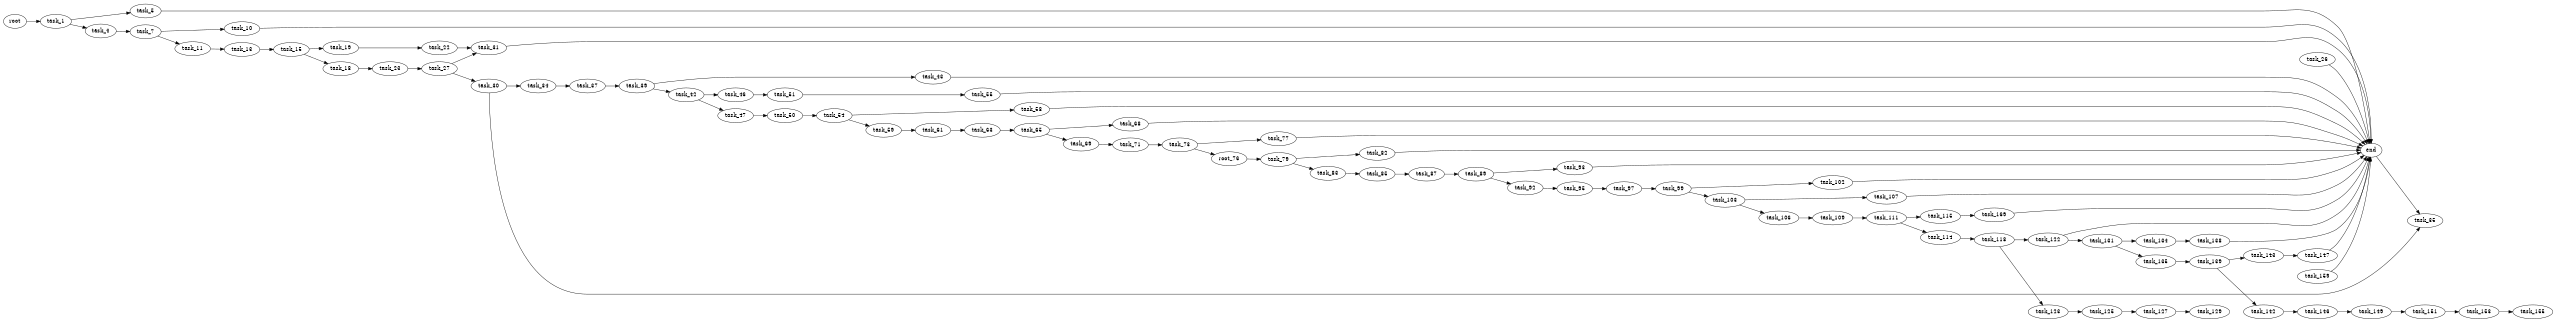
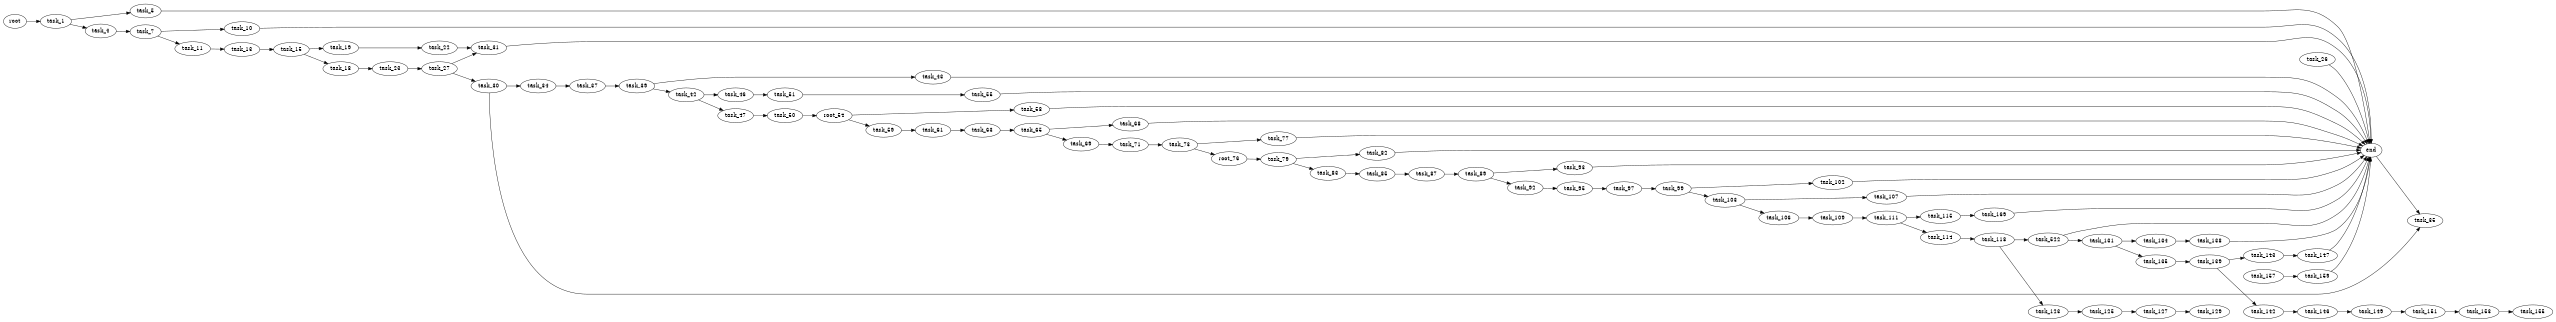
(834, 116) -> (834, 116)
(2048, 240) -> (2048, 240)
none -> (2264, 276)
